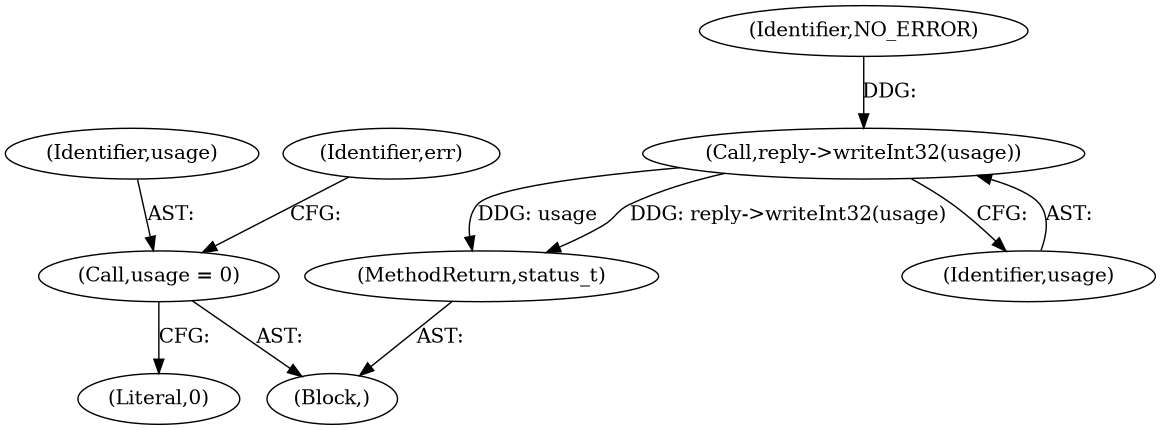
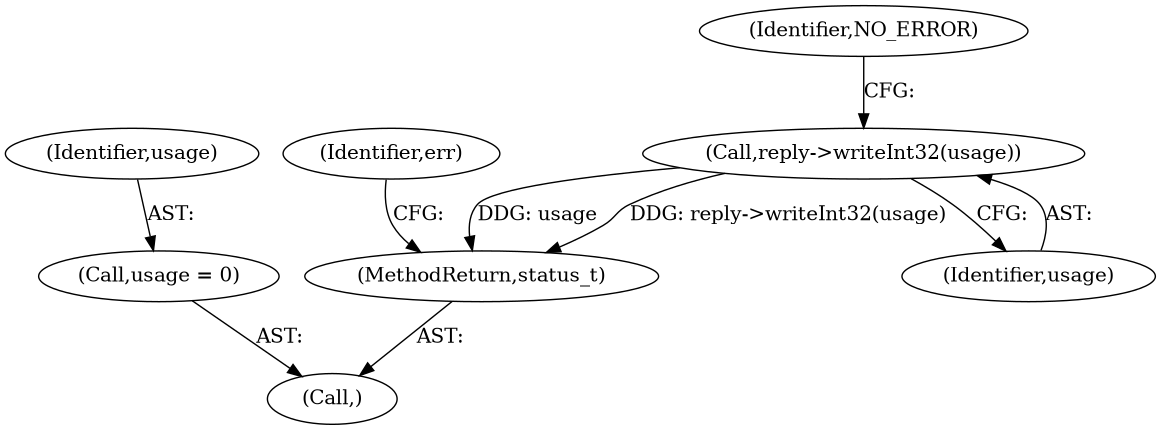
(893, 92) -> (893, 92)
(282, 211) -> (388, 215)
(159, 399) -> none
(332, 399) -> (332, 399)
